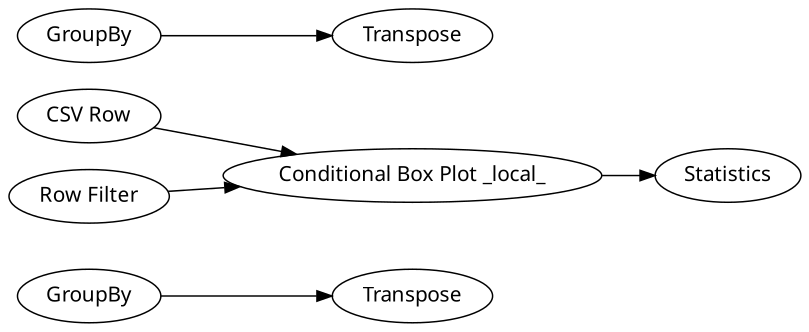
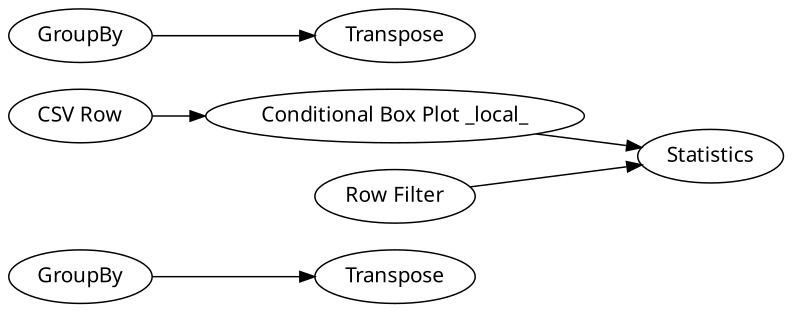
(196, 189) -> (548, 177)
